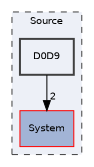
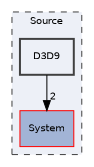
(47, 57) -> (47, 57)
